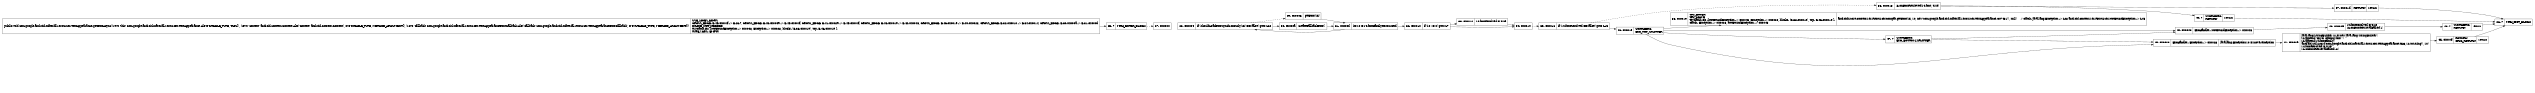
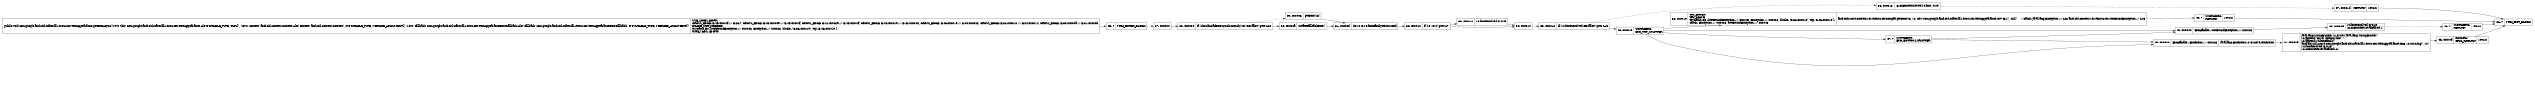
(2136, 7) -> (2136, 7)
(2086, 8) -> (2170, 18)
(2413, 27) -> (2413, 27)
(1301, 32) -> (1174, 26)
